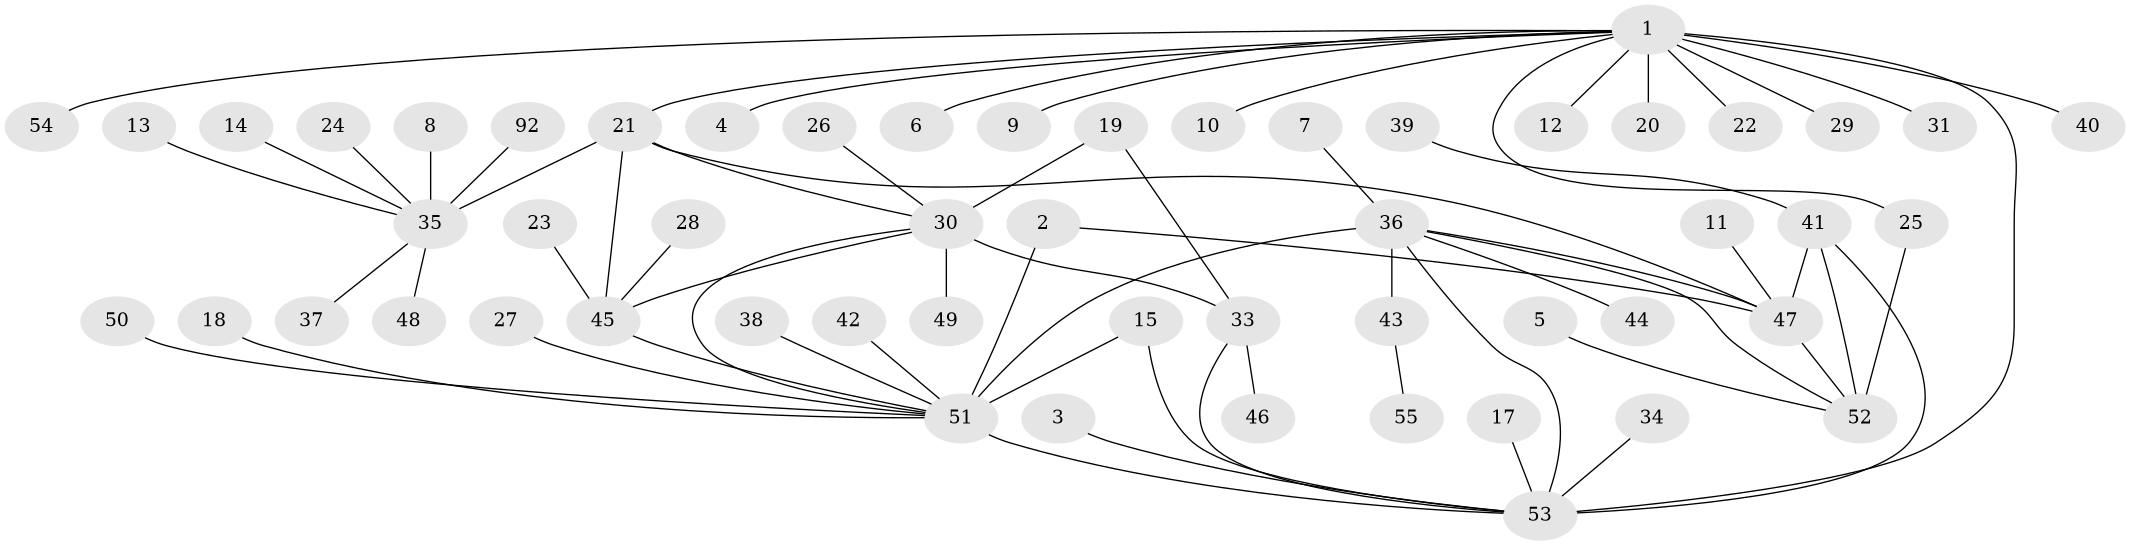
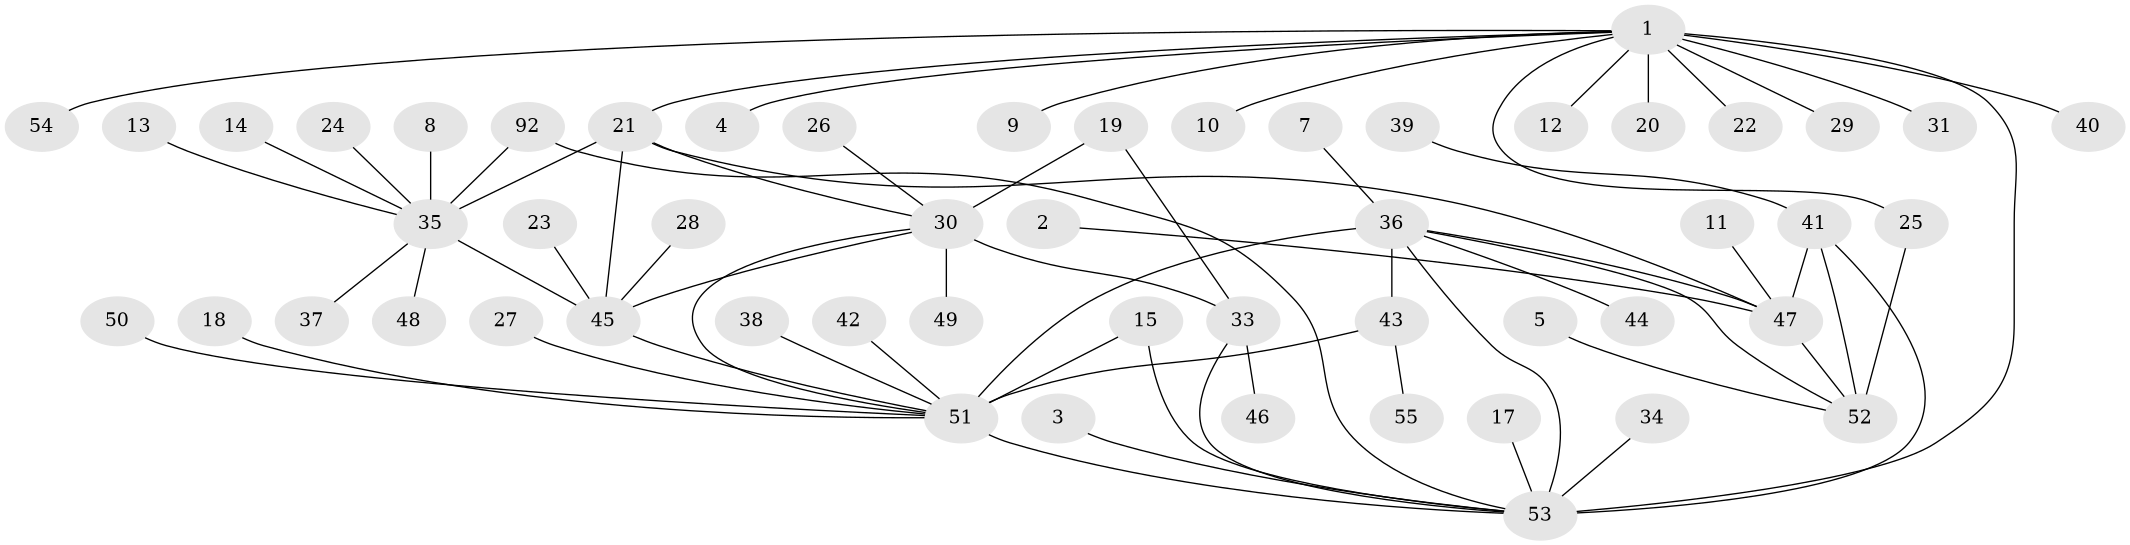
(917, 127) -> none
none -> (1097, 201)
none -> (517, 273)
(1005, 322) -> (1173, 363)
